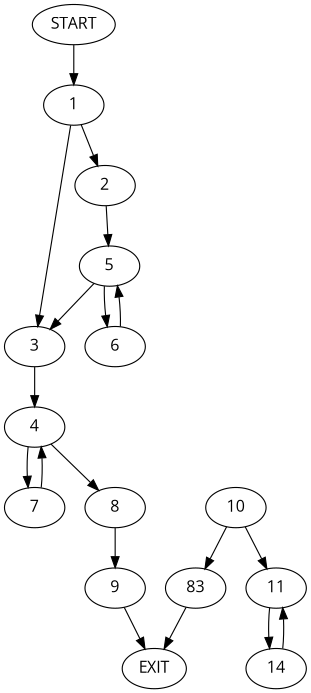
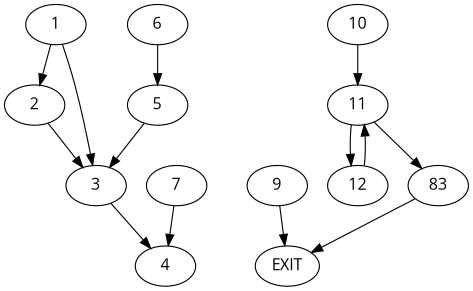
(74, 25) -> none
(107, 220) -> (62, 141)
(104, 301) -> none
(27, 462) -> none
(115, 508) -> none
(218, 543) -> (394, 141)
(276, 669) -> (358, 186)
